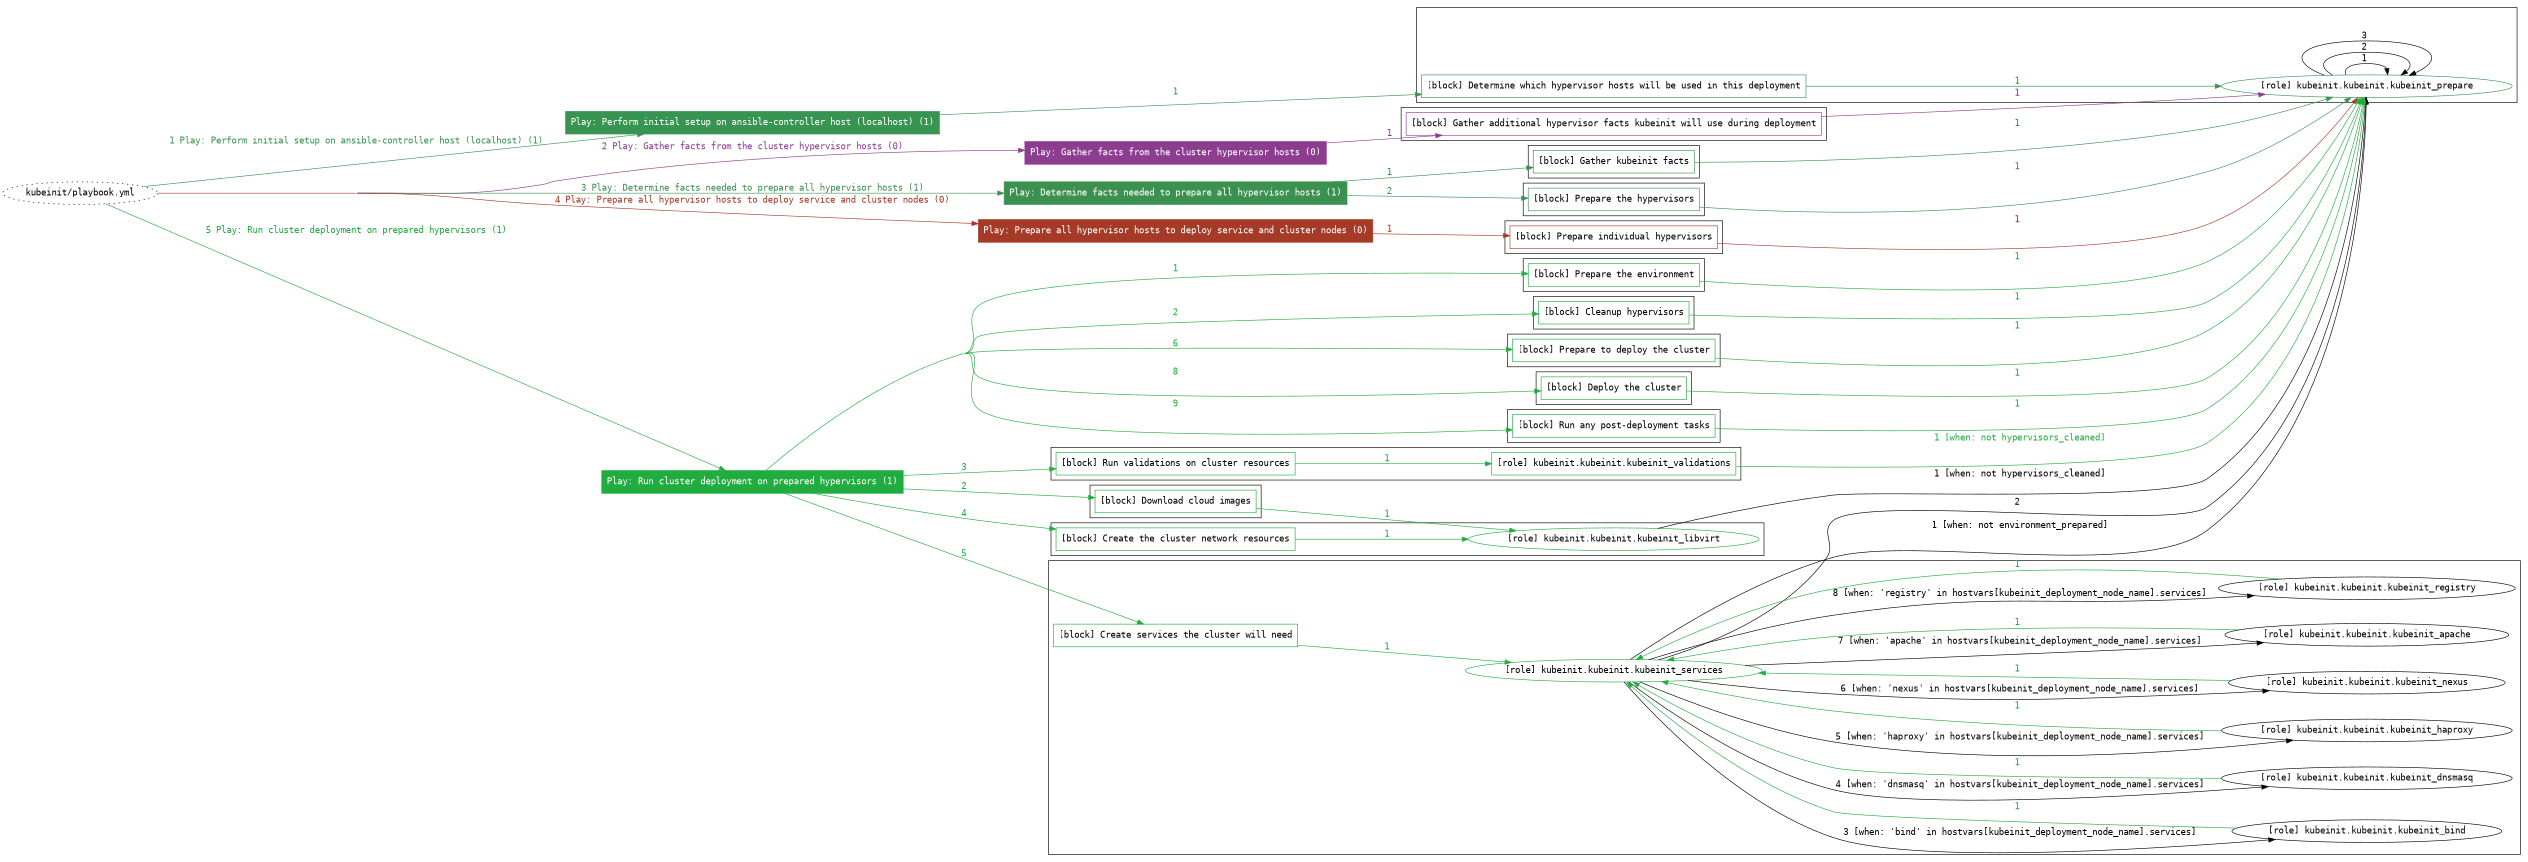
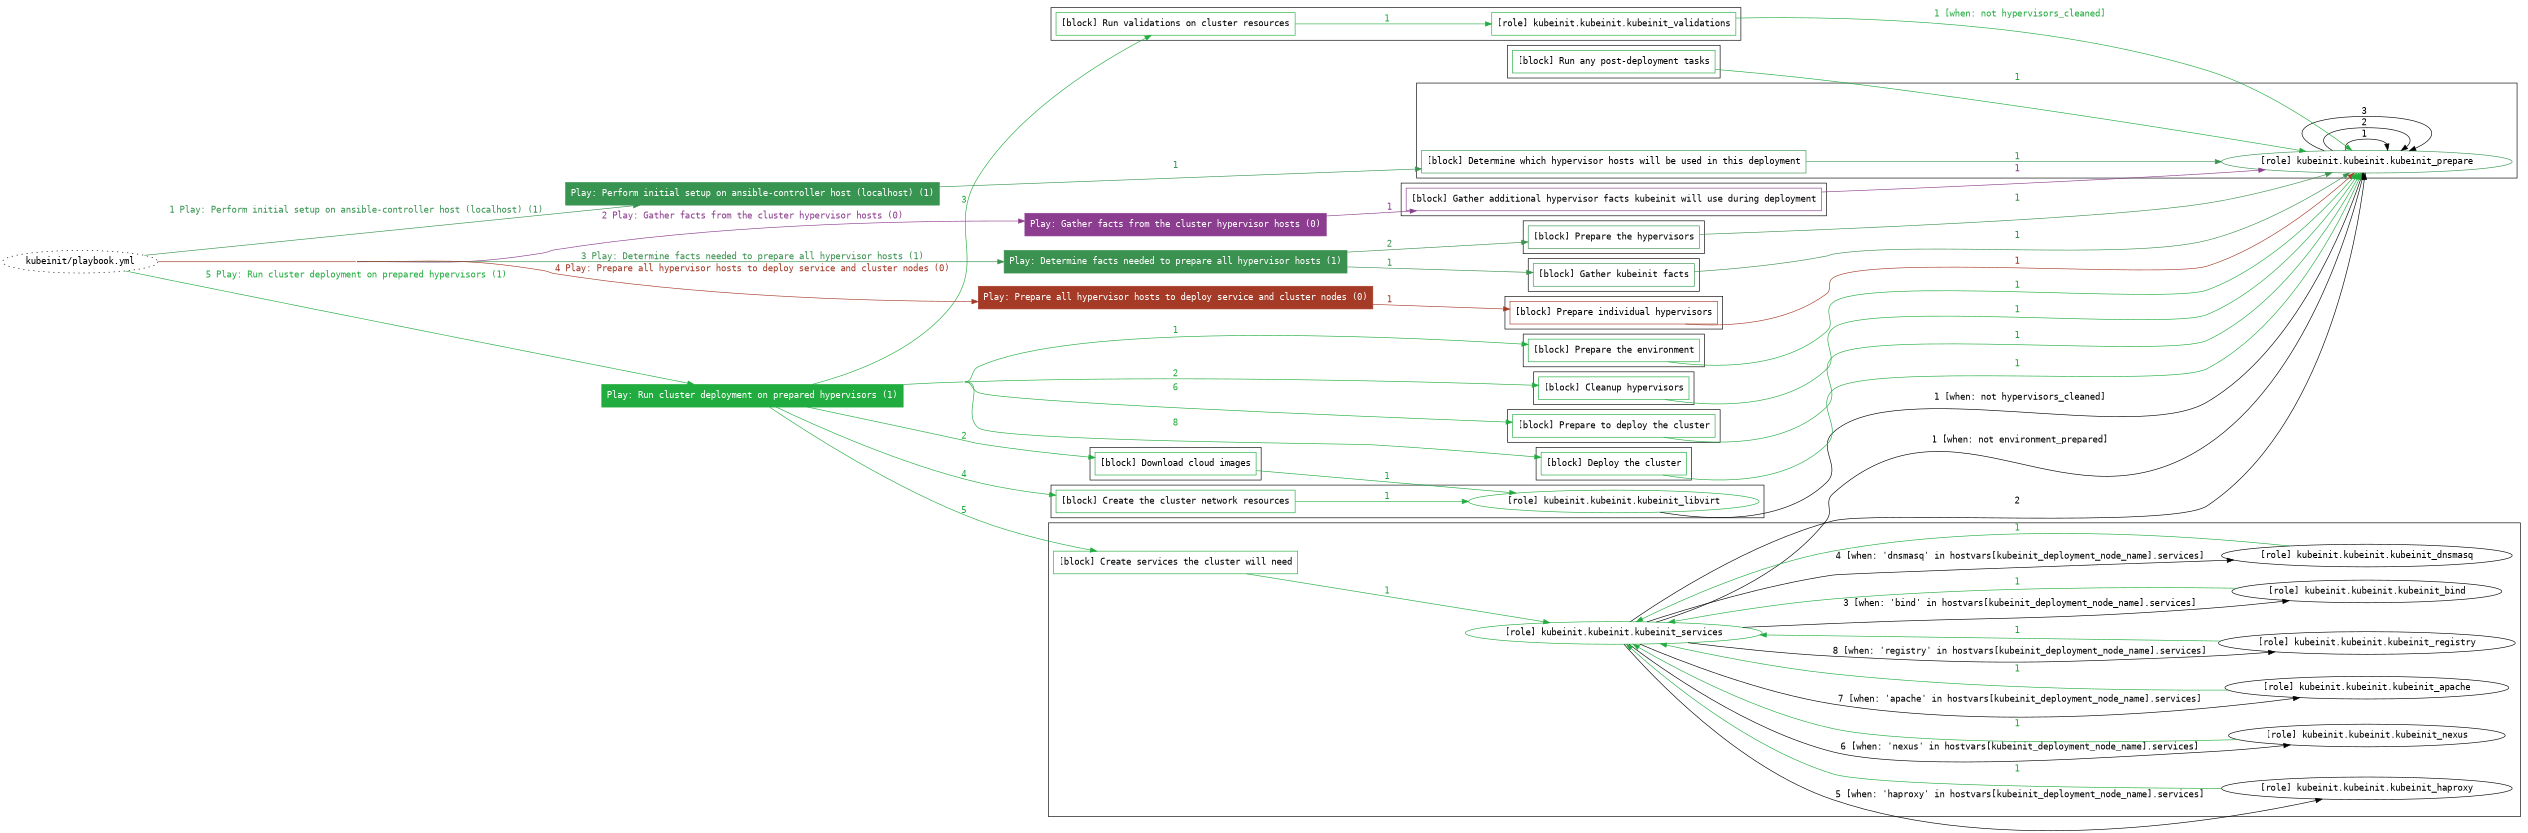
(859, 402) -> none
